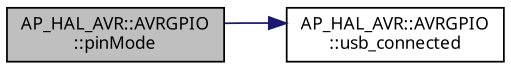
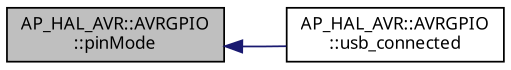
(247, 23) -> (264, 46)
